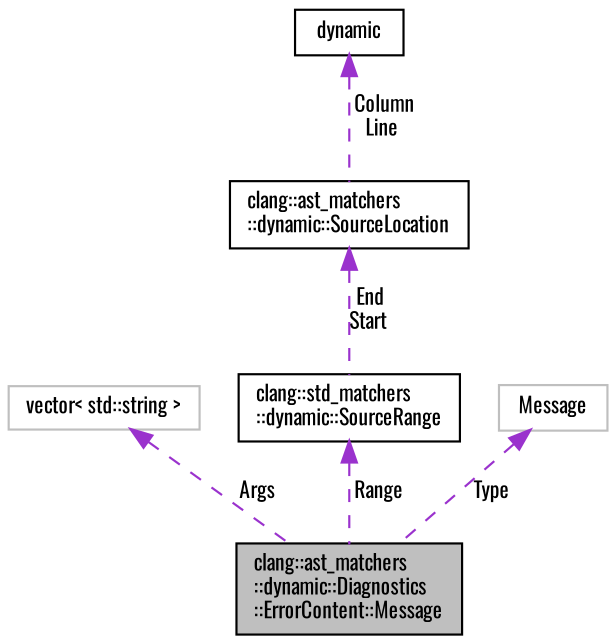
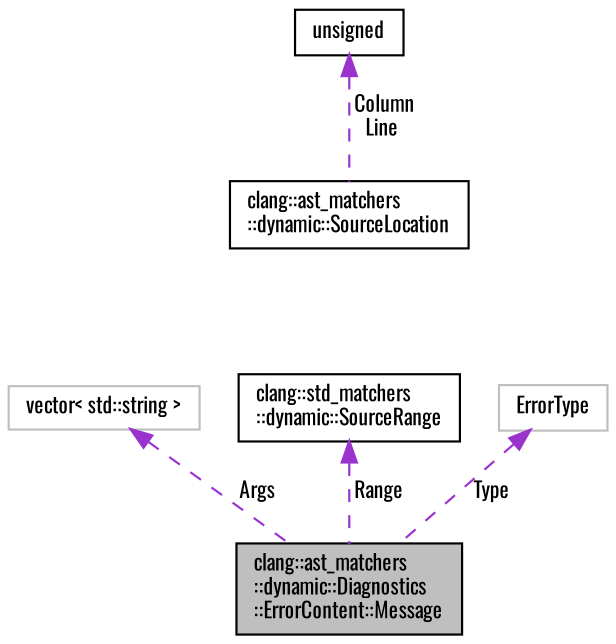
(349, 33) -> (349, 33)
(349, 322) -> none
(553, 408) -> (553, 408)
